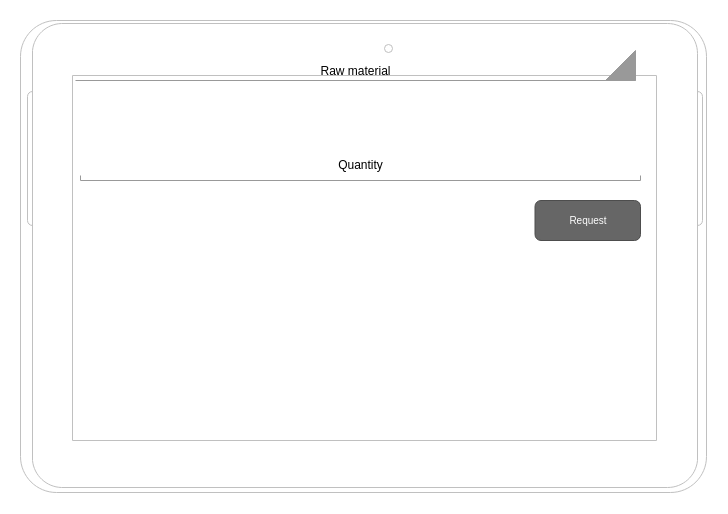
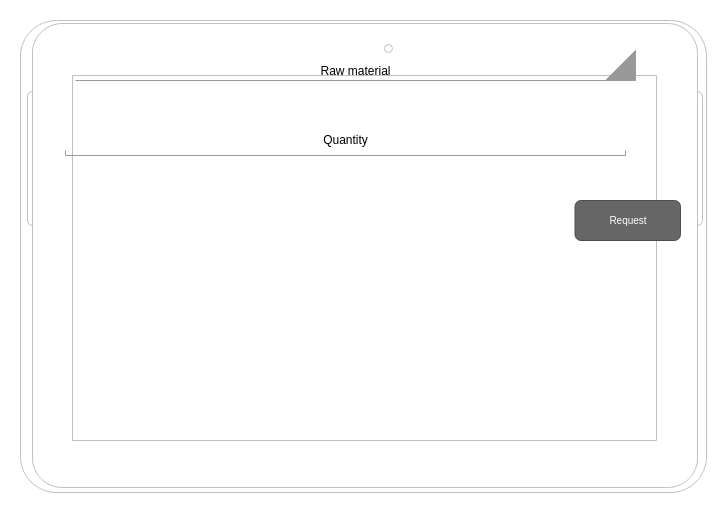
(361, 166) -> (346, 141)
(588, 221) -> (628, 221)
